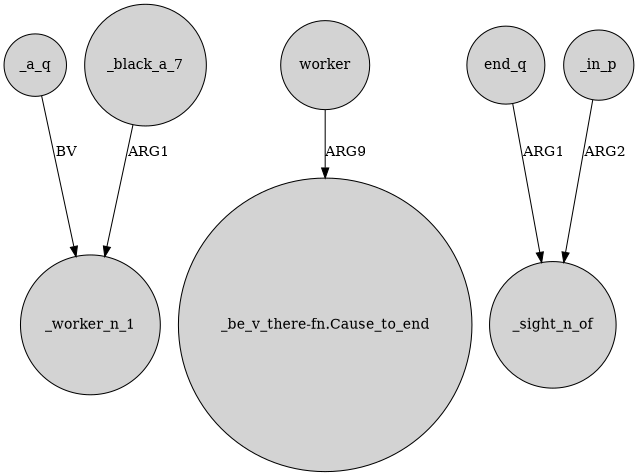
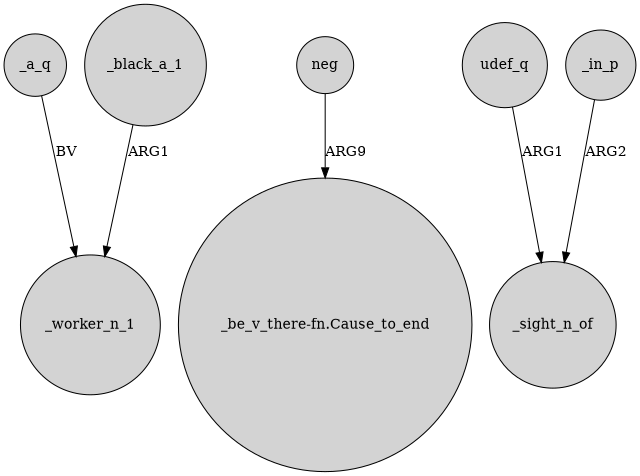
(146, 65) -> (146, 65)
(325, 65) -> (325, 65)
(506, 65) -> (505, 65)
